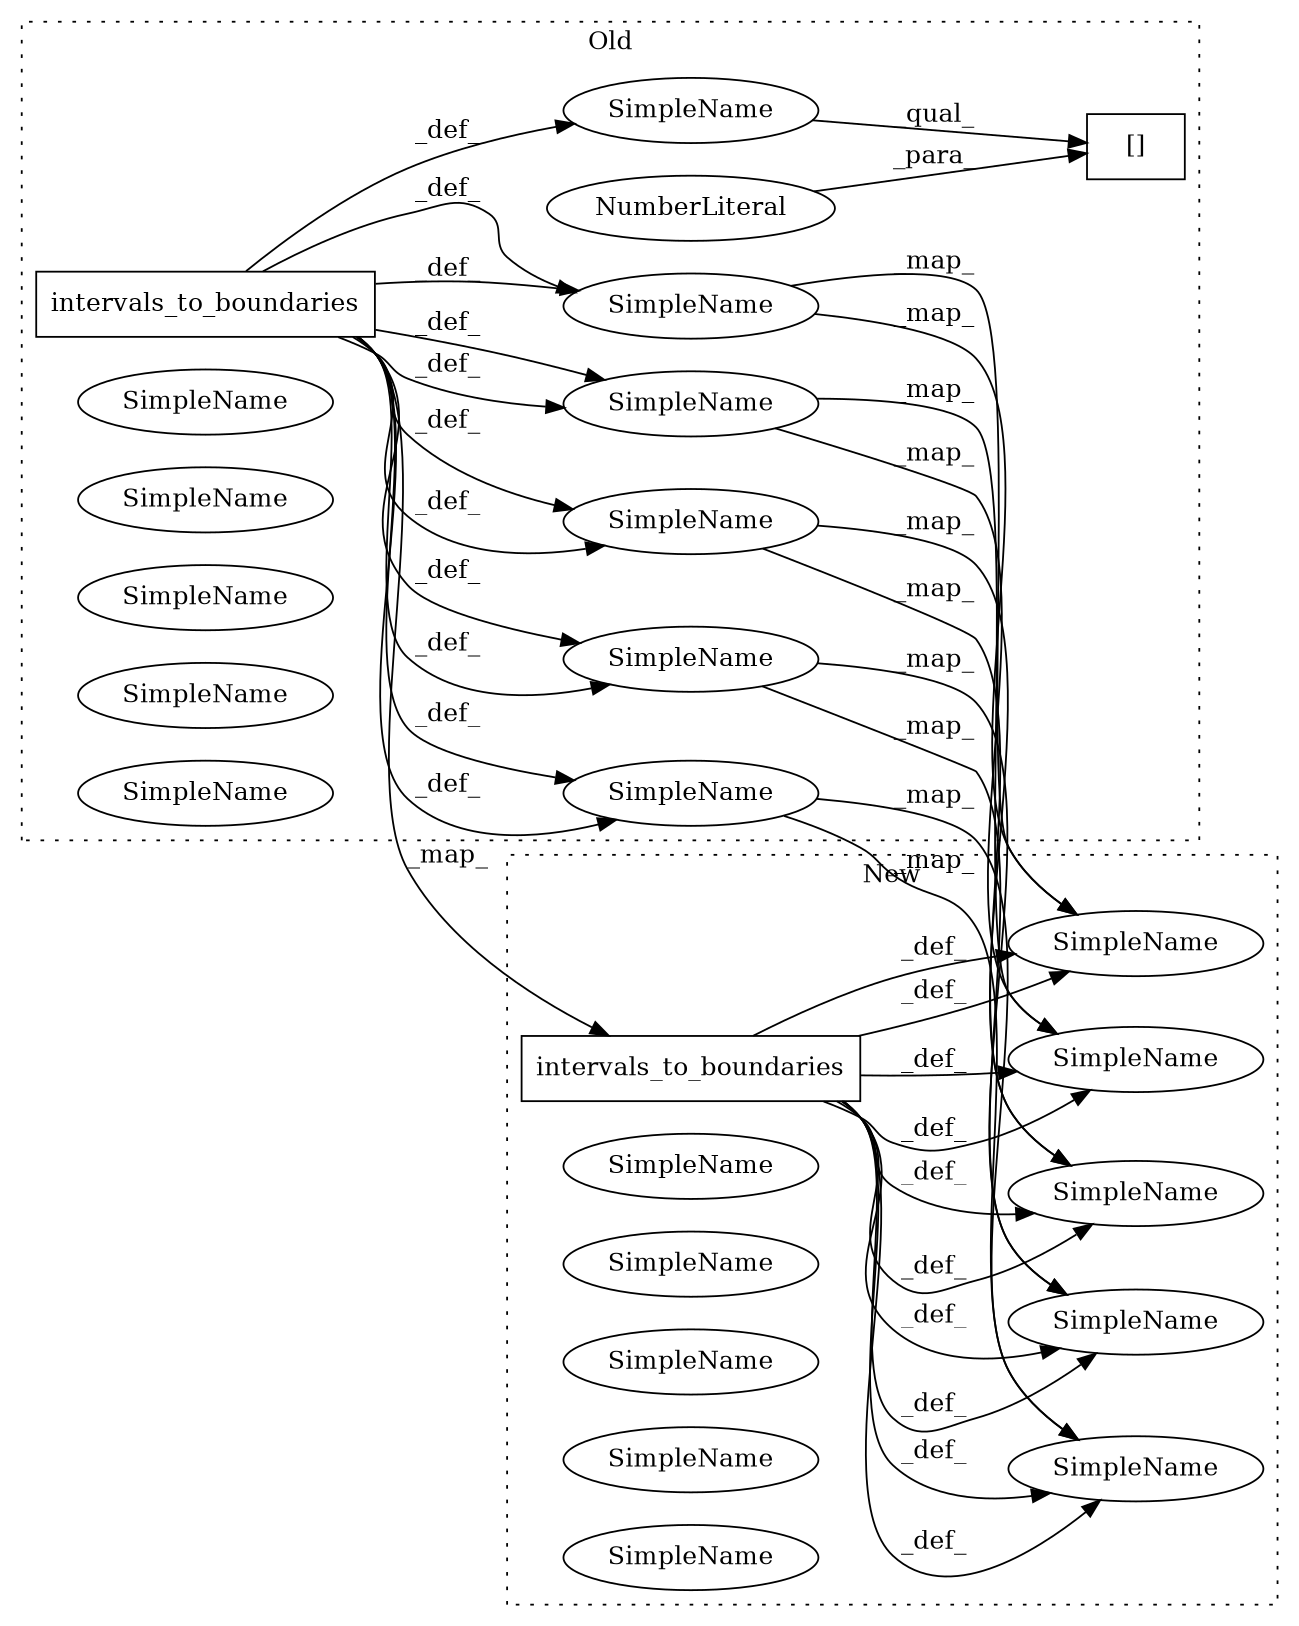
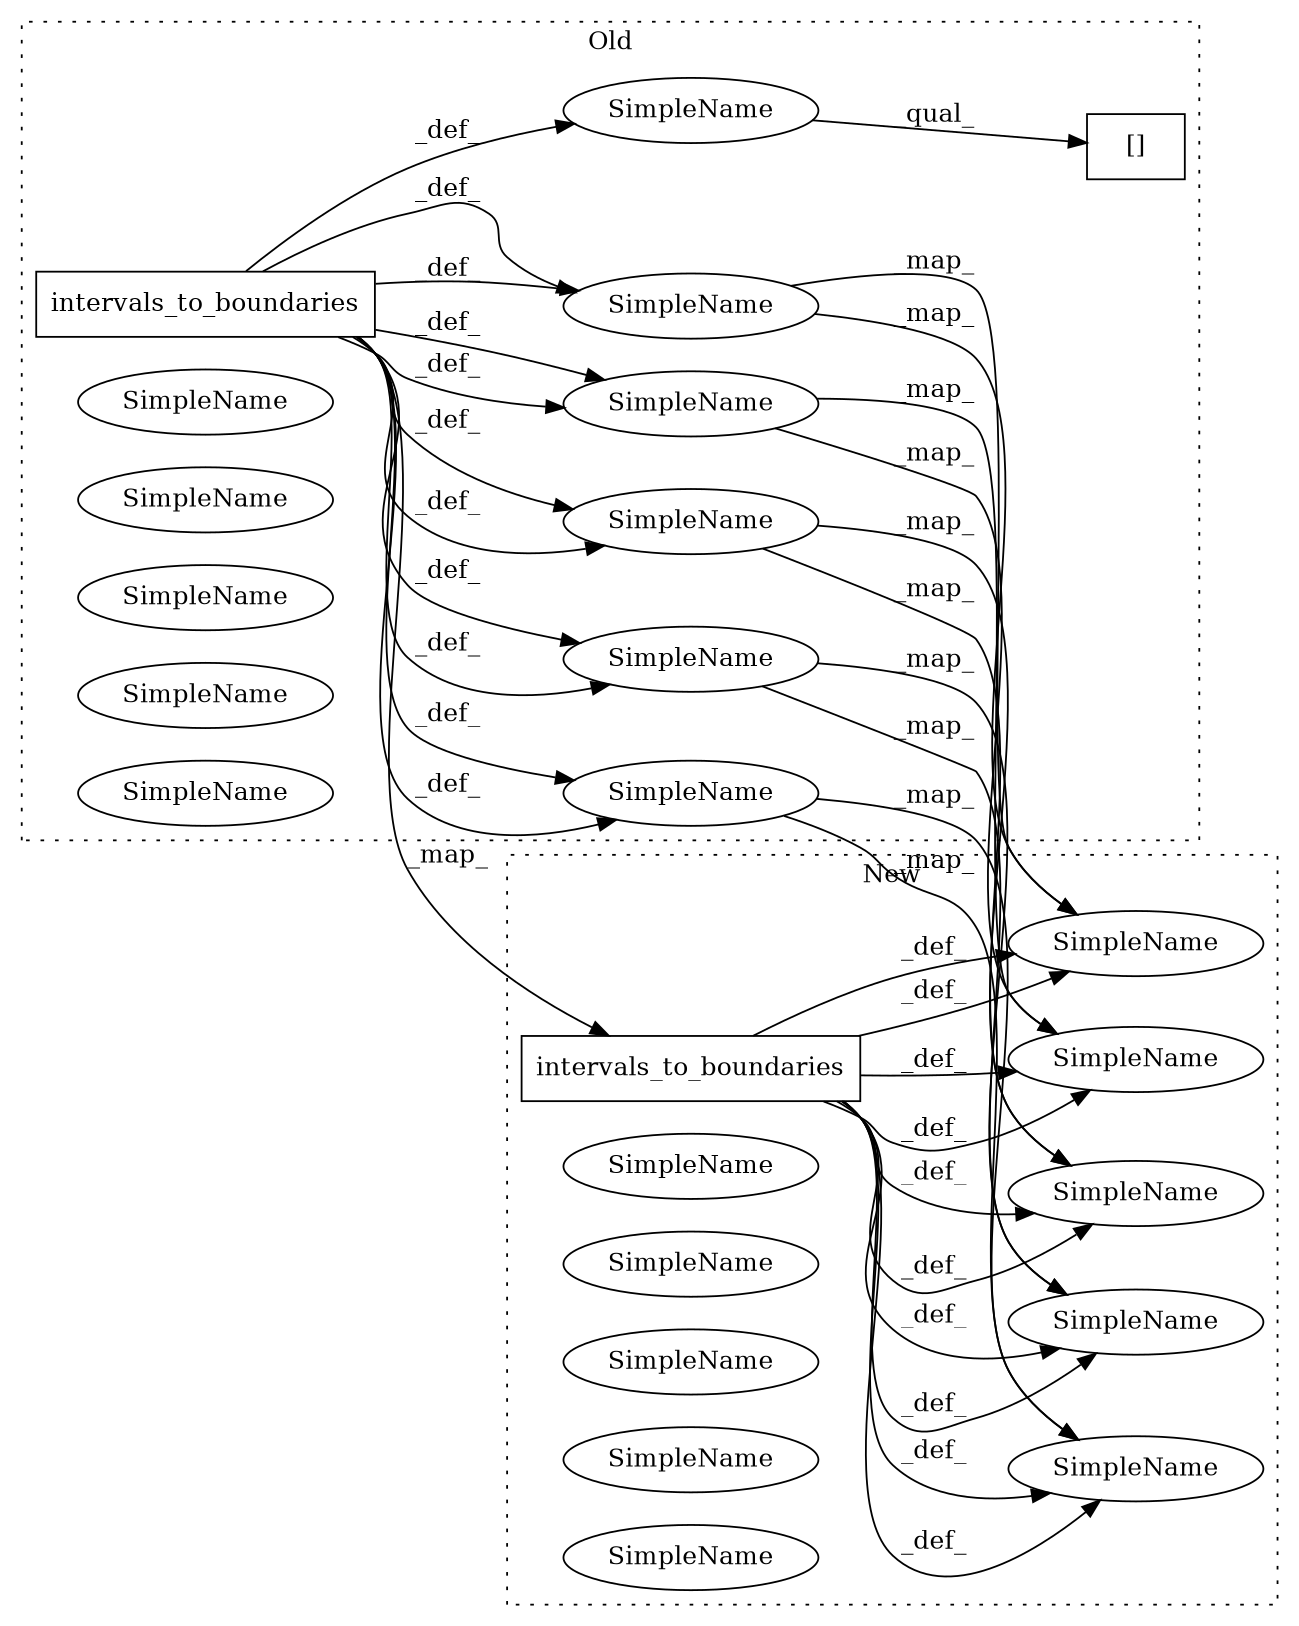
(691, 208) -> none
